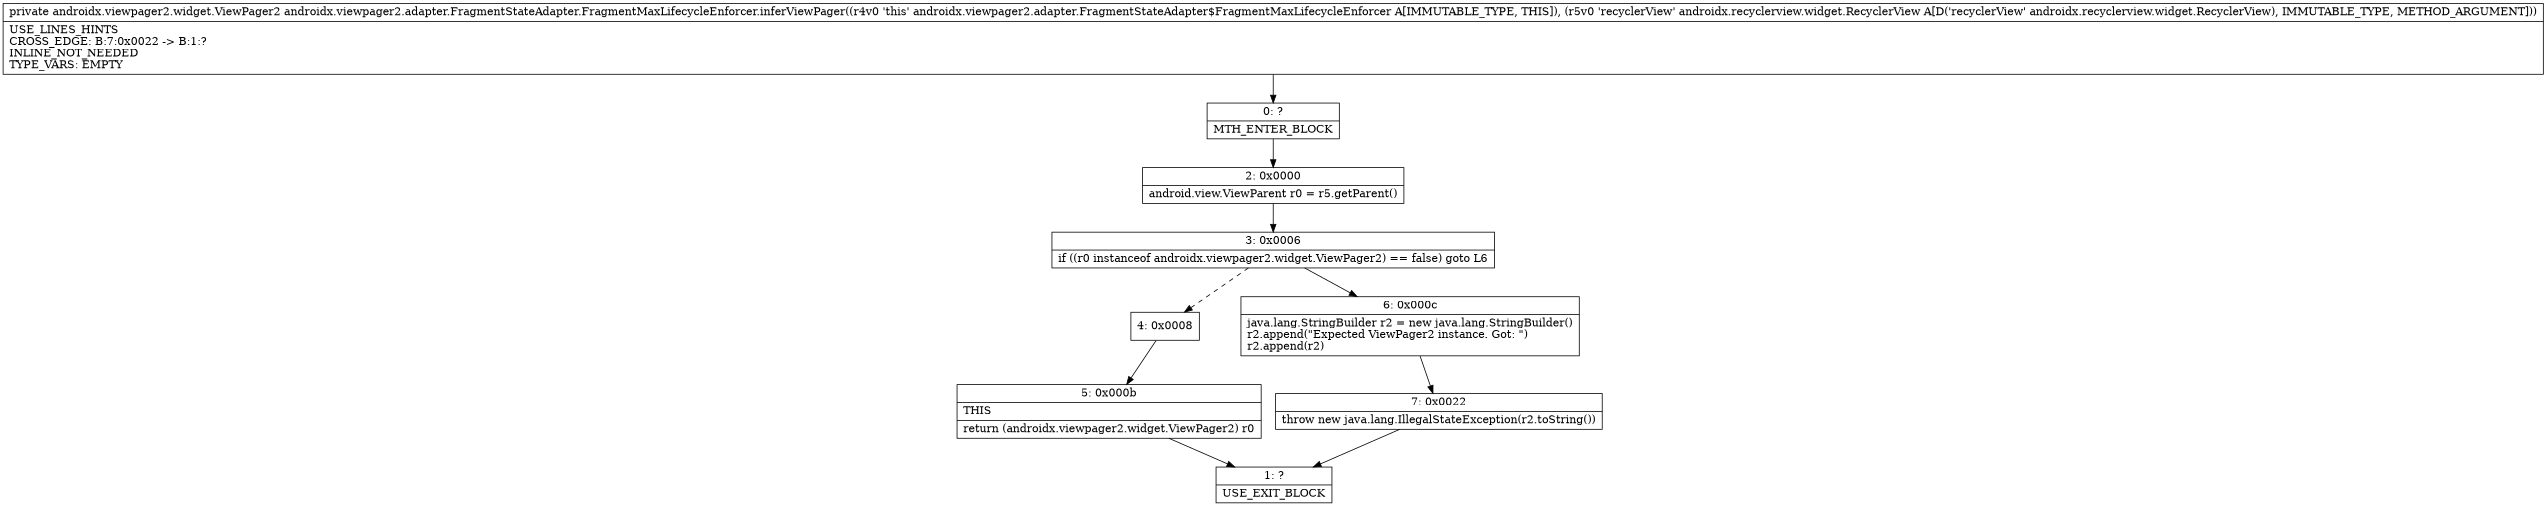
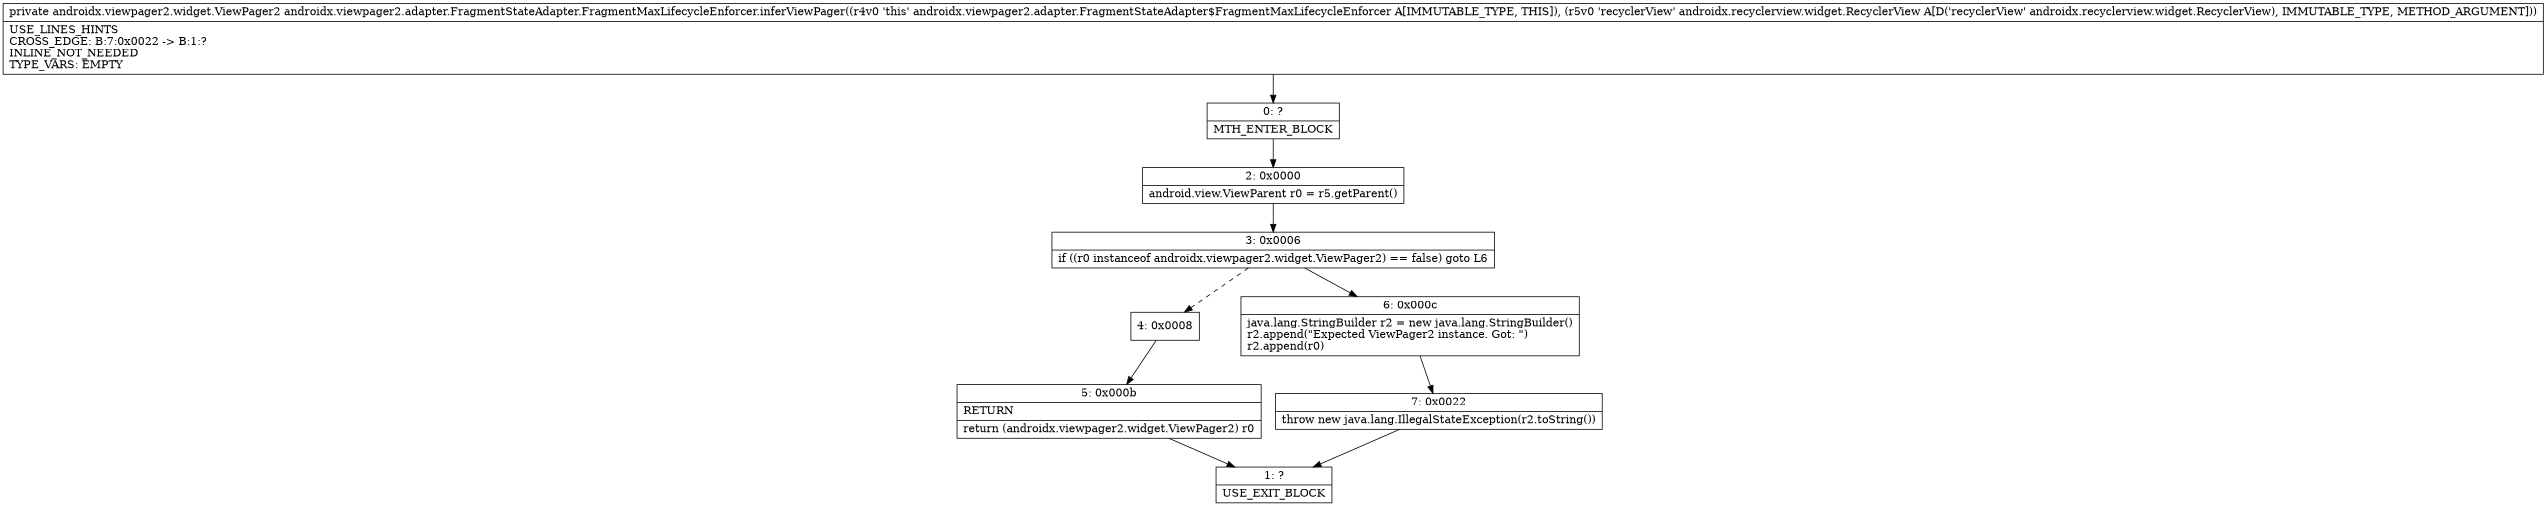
(1286, 346) -> (1286, 346)
(978, 411) -> (989, 411)
